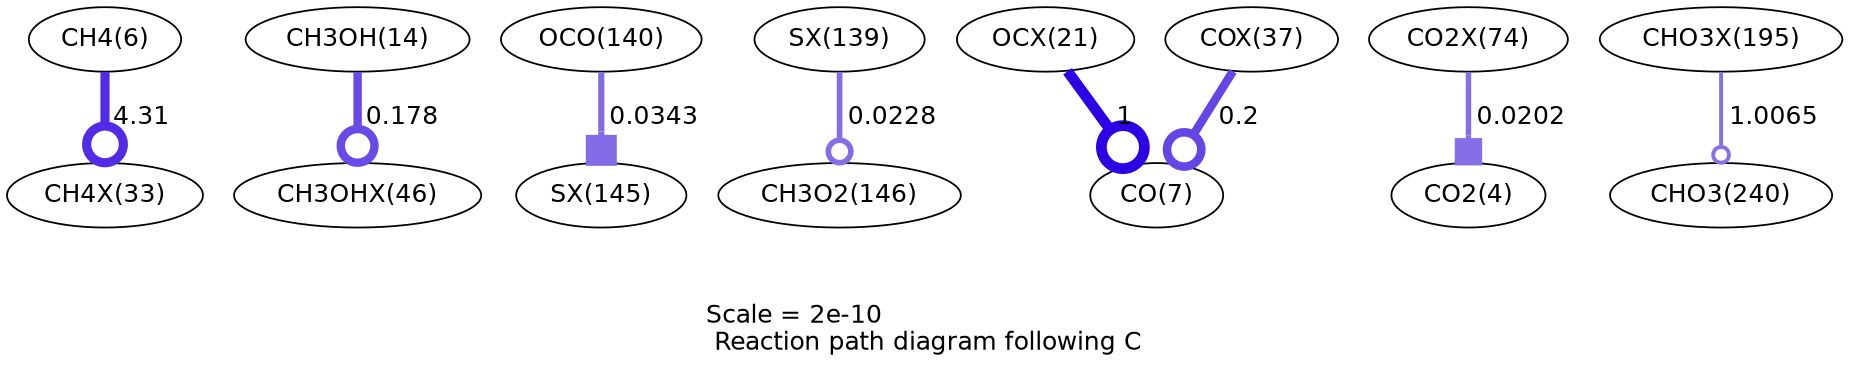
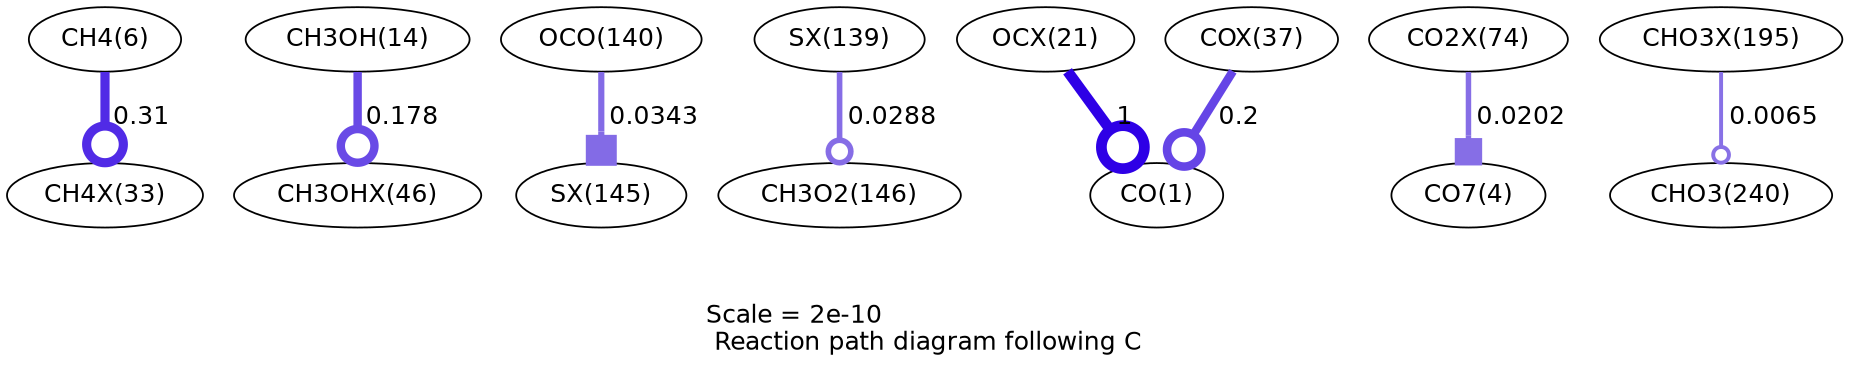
(138, 117) -> (138, 117)
(889, 117) -> (889, 117)
(1770, 117) -> (1770, 117)
(1157, 195) -> (1157, 195)
(1468, 195) -> (1468, 195)
